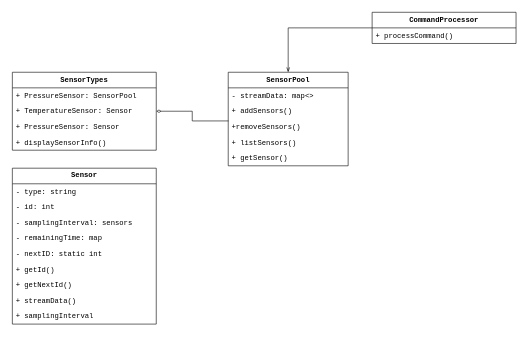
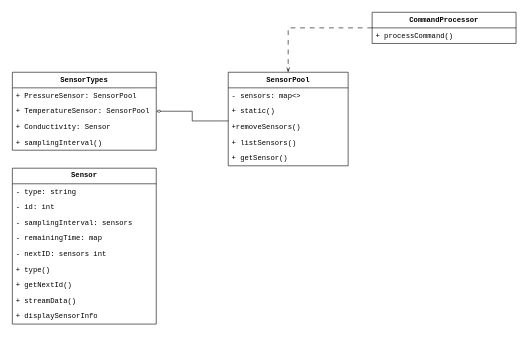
(308, 28) -> (308, 28)
(267, 96) -> (261, 96)
(68, 112) -> (75, 112)
(259, 112) -> (250, 112)
(61, 128) -> (56, 128)
(55, 143) -> (52, 143)
(51, 255) -> (54, 255)
(33, 270) -> (31, 270)
(48, 317) -> (51, 317)
